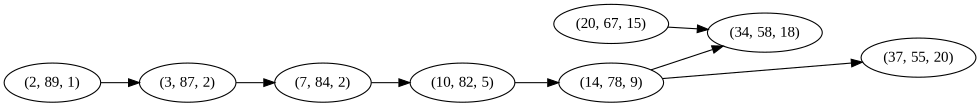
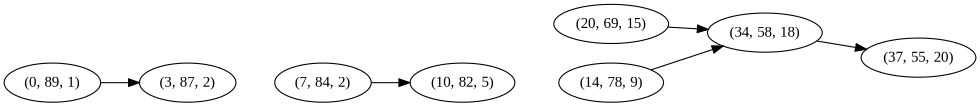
(611, 24) -> (611, 24)
(757, 71) -> (836, 44)
(52, 83) -> (52, 83)
(250, 83) -> none
(531, 83) -> none
